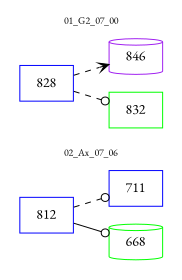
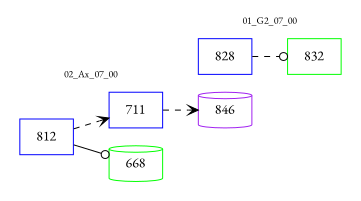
(87, 71) -> (177, 110)
(91, 153) -> (91, 75)
(87, 203) -> (87, 125)
